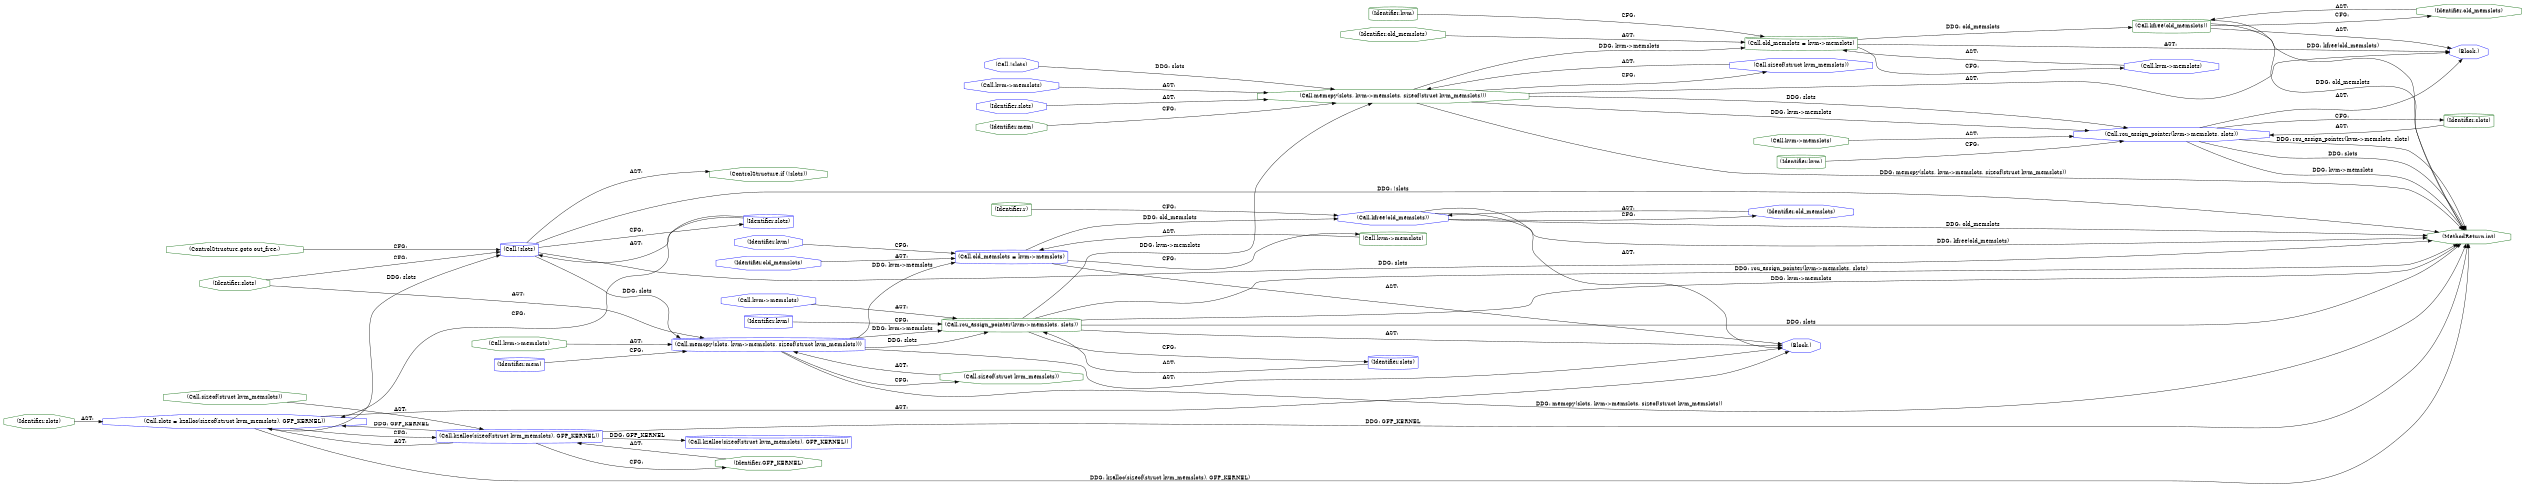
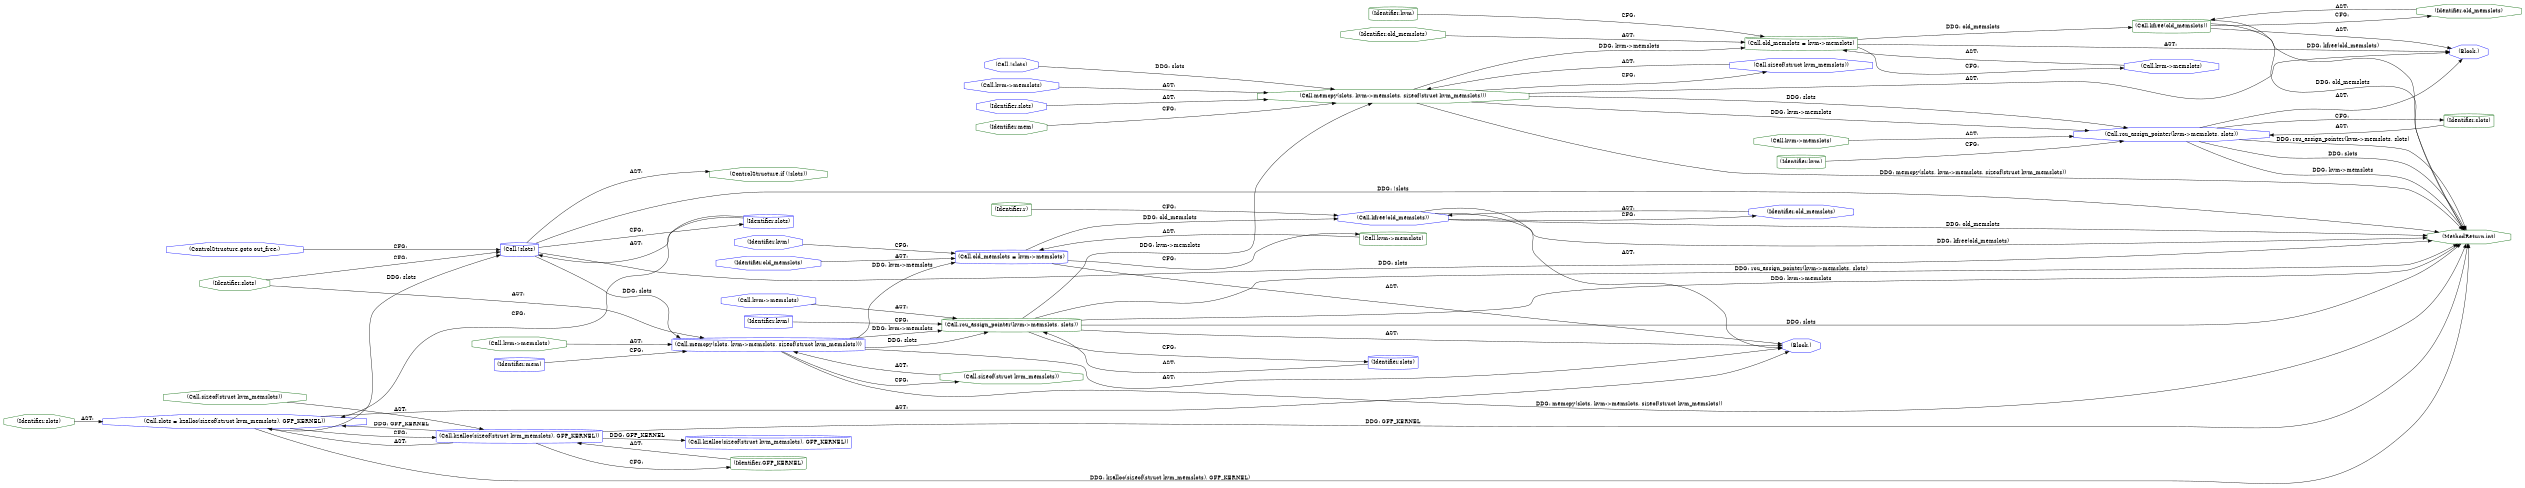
(235, 250) -> (235, 250)
(768, 463) -> (768, 463)
